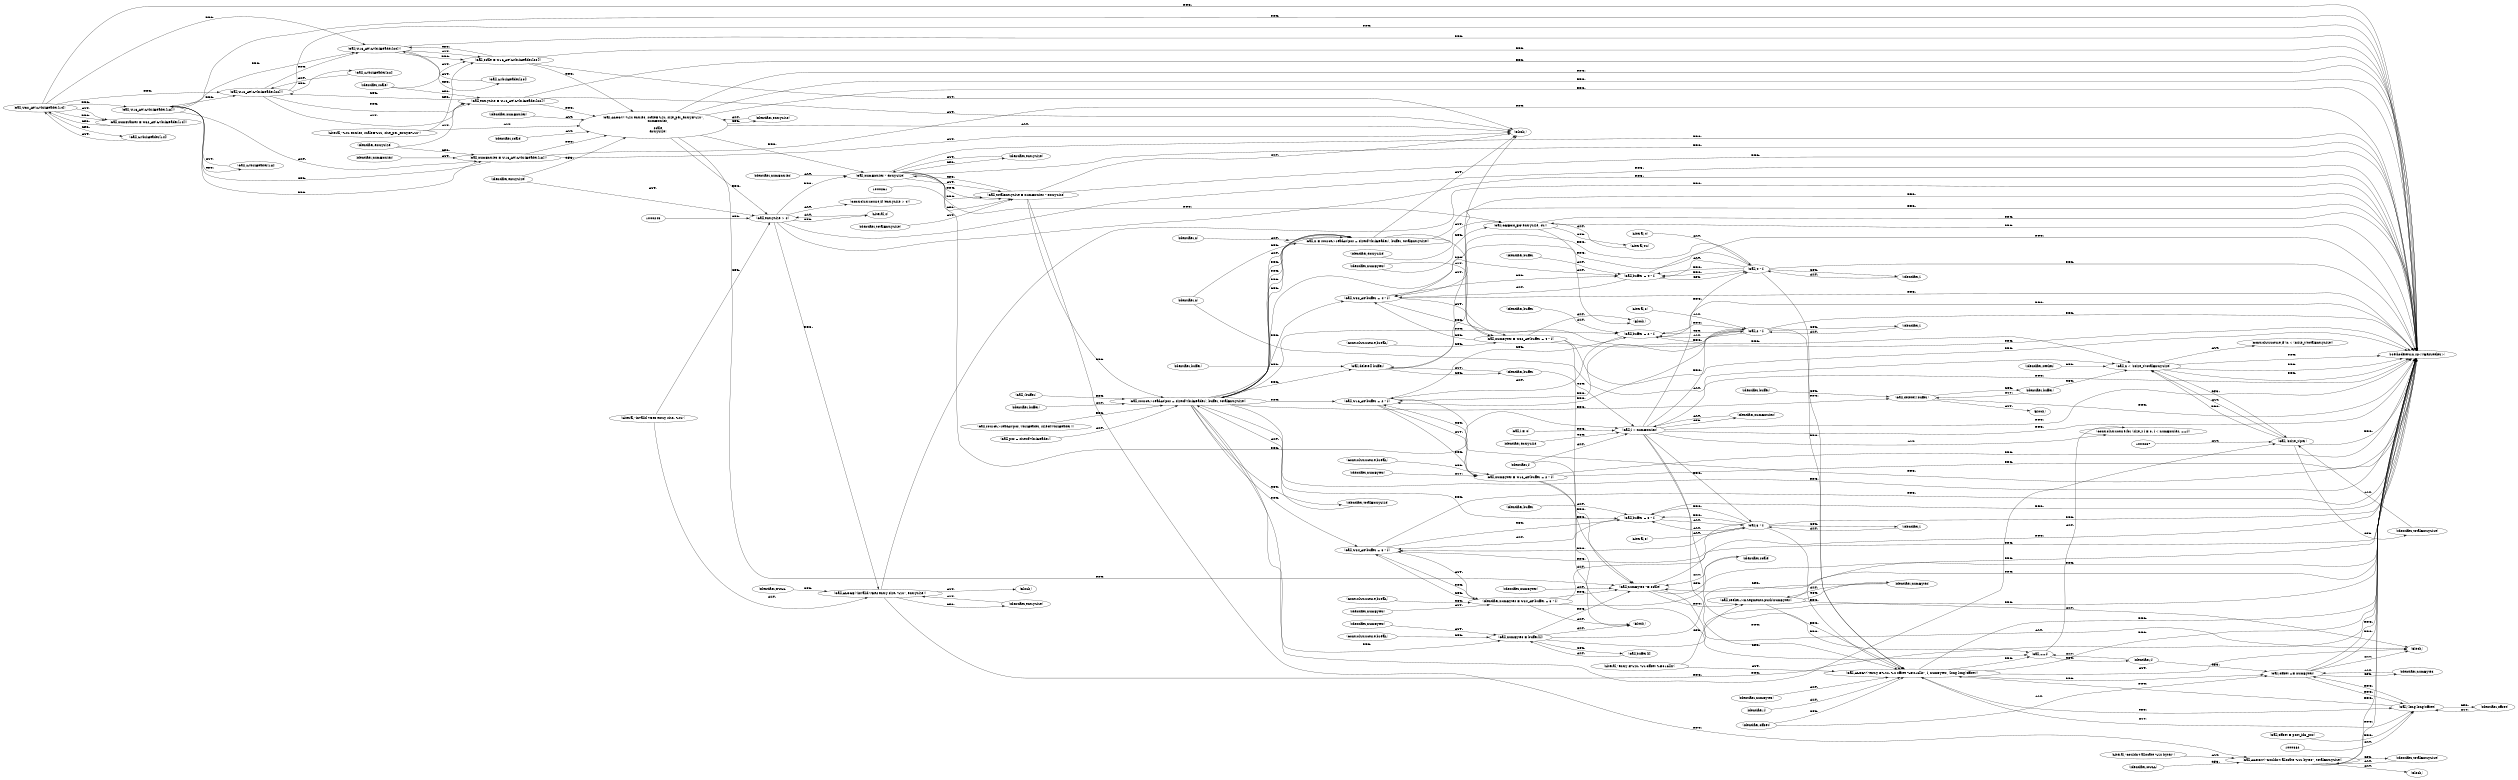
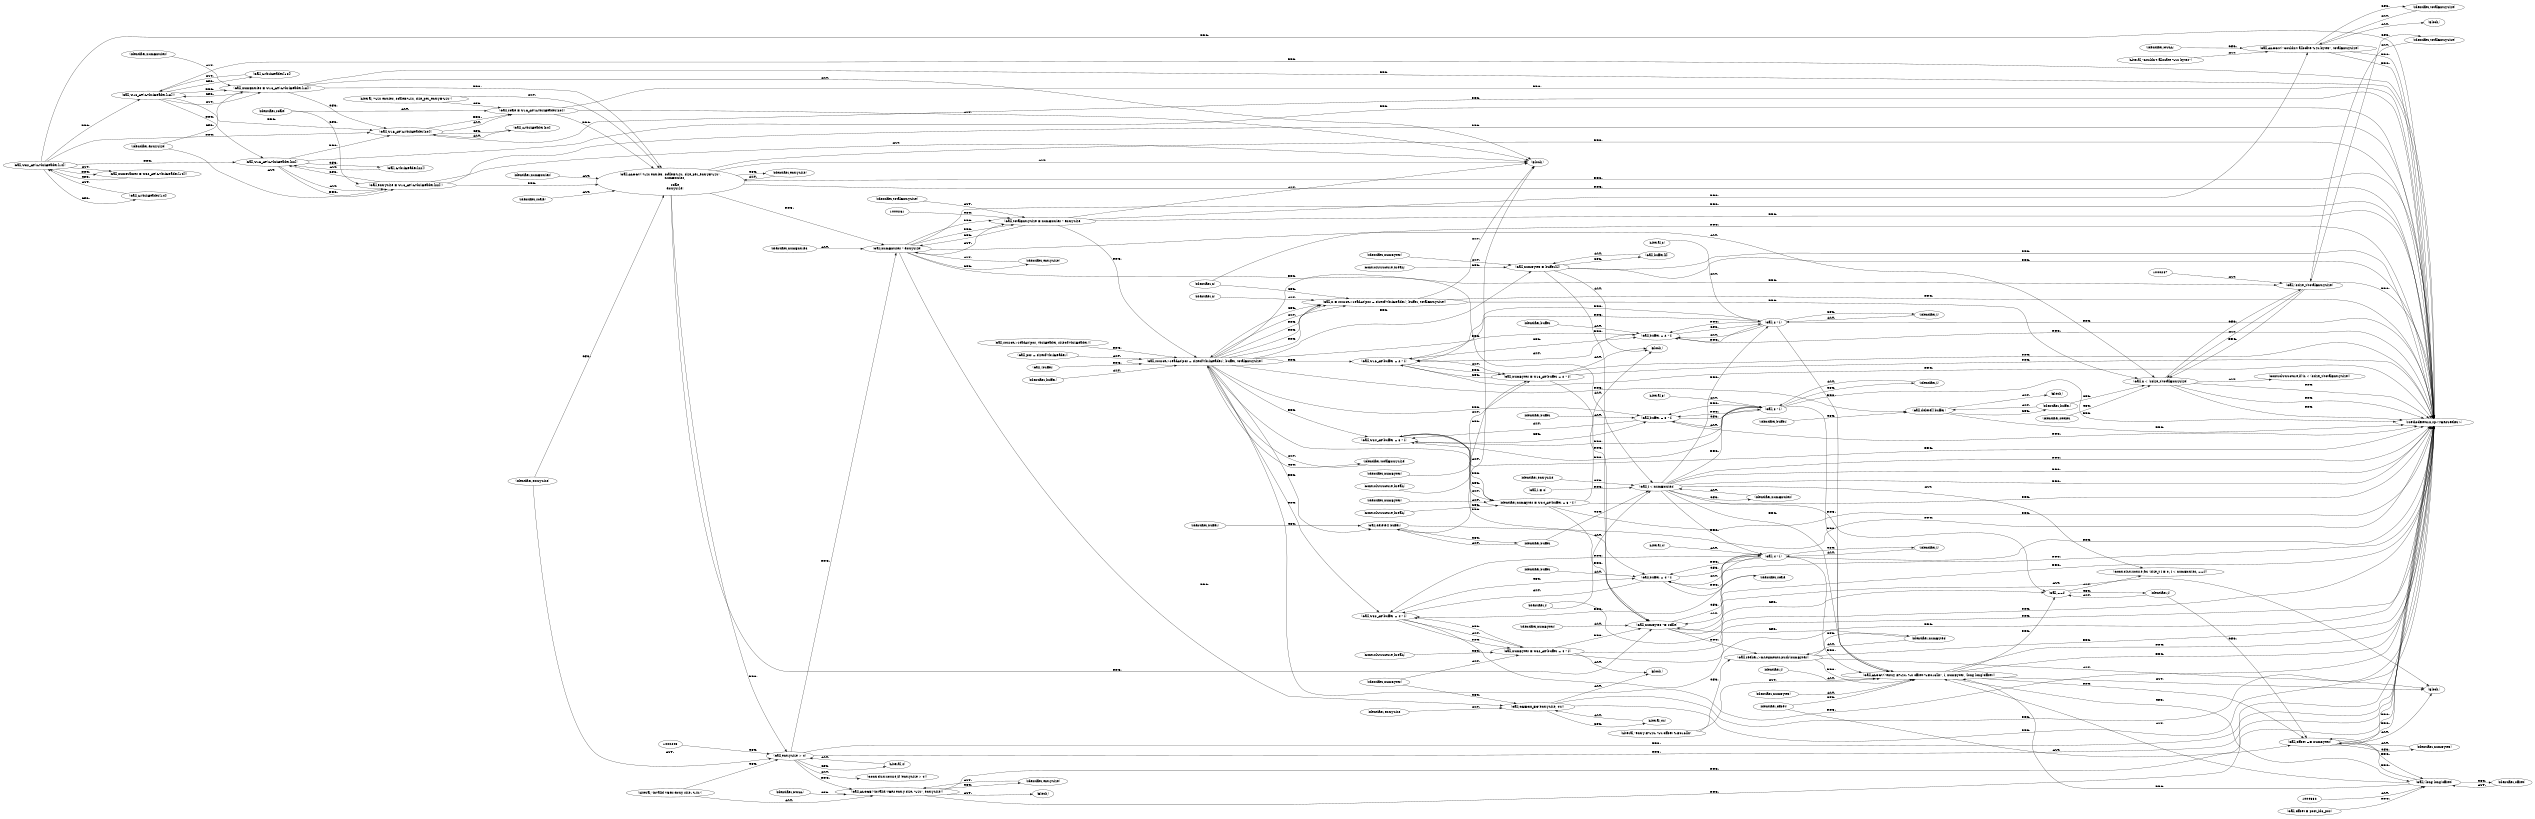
(452, 49) -> (338, 113)
(2293, 442) -> (2310, 285)
(1698, 520) -> (1715, 417)
